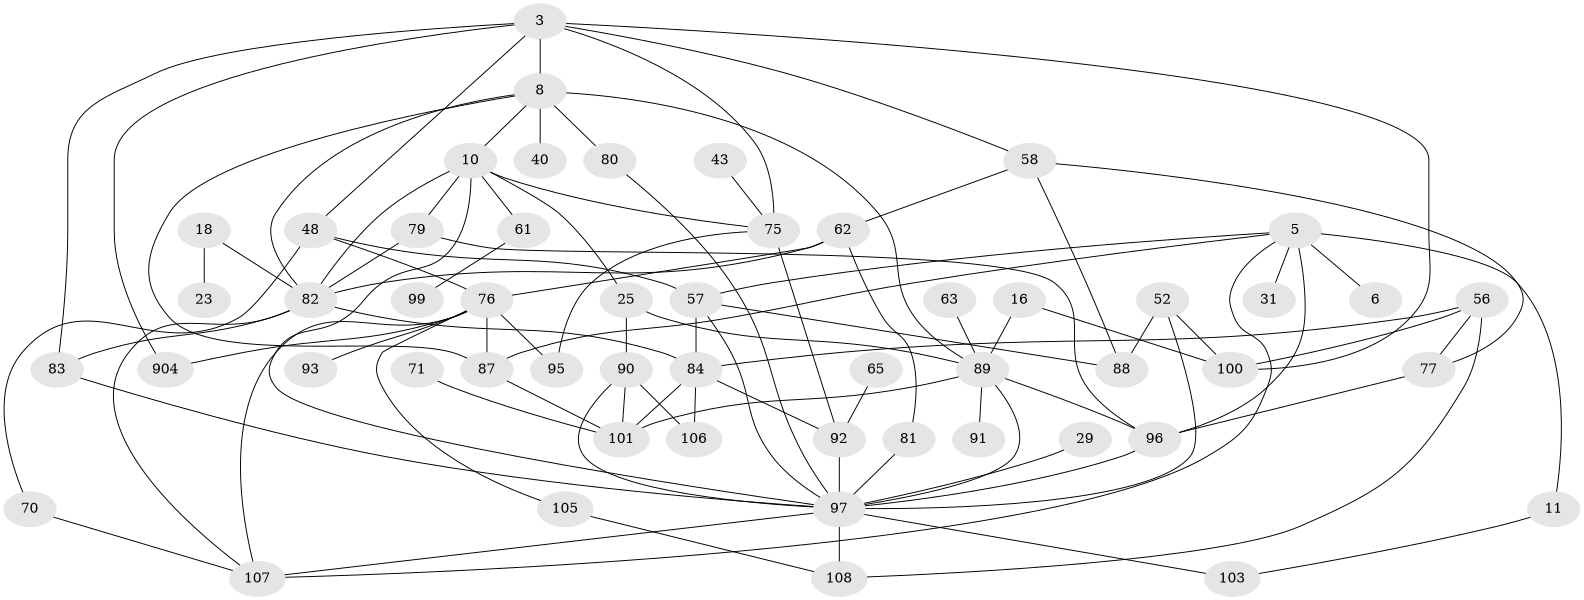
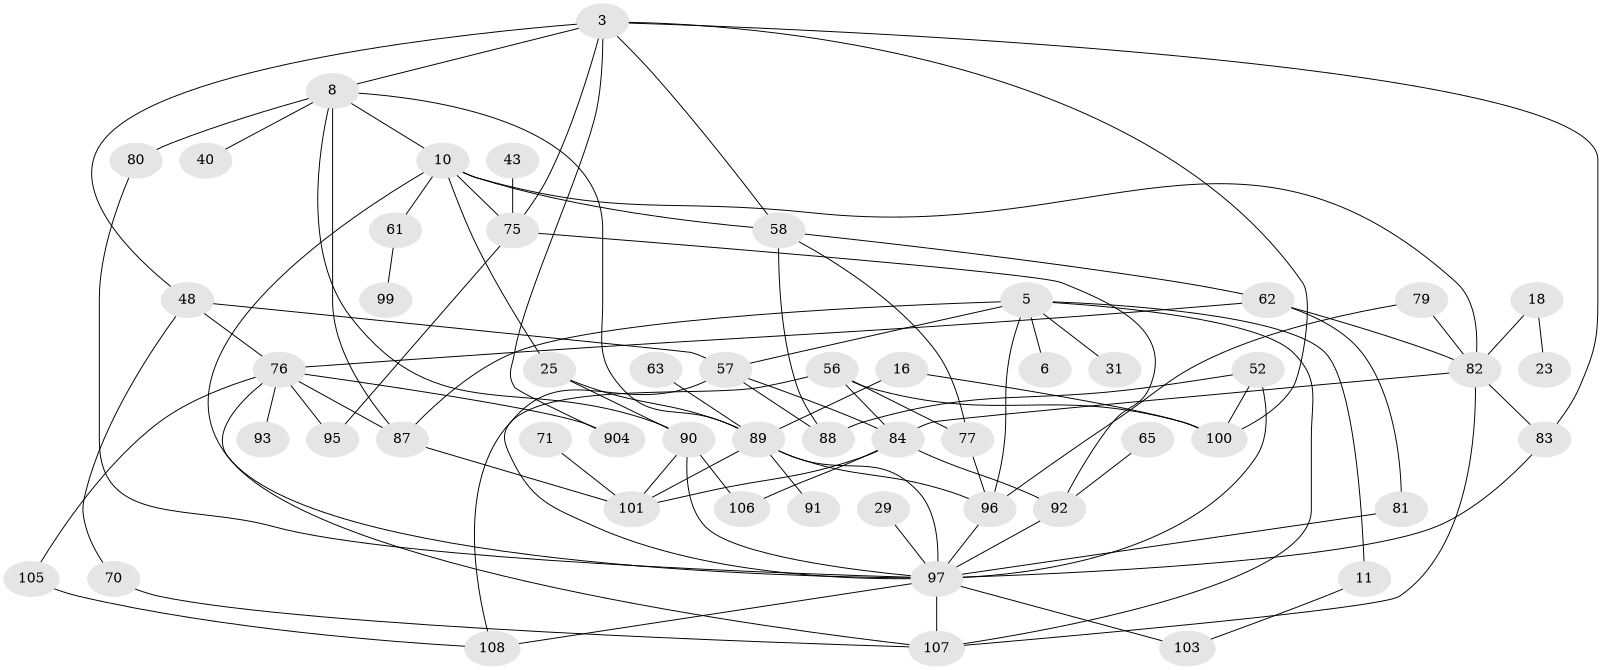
(347, 149) -> (386, 354)
(444, 196) -> (614, 209)
